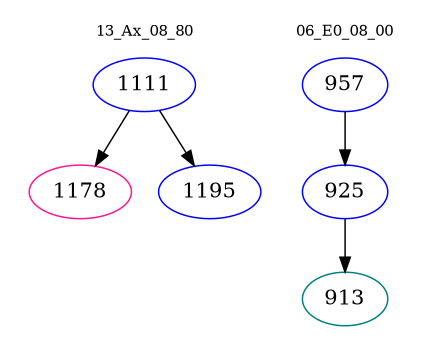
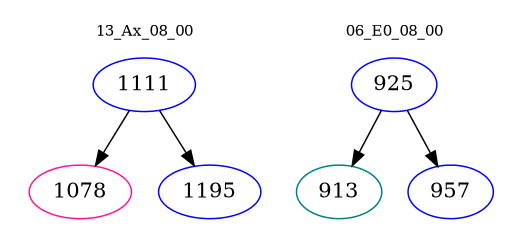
(145, 32) -> (145, 32)
(345, 131) -> (419, 132)
(80, 192) -> (80, 192)
